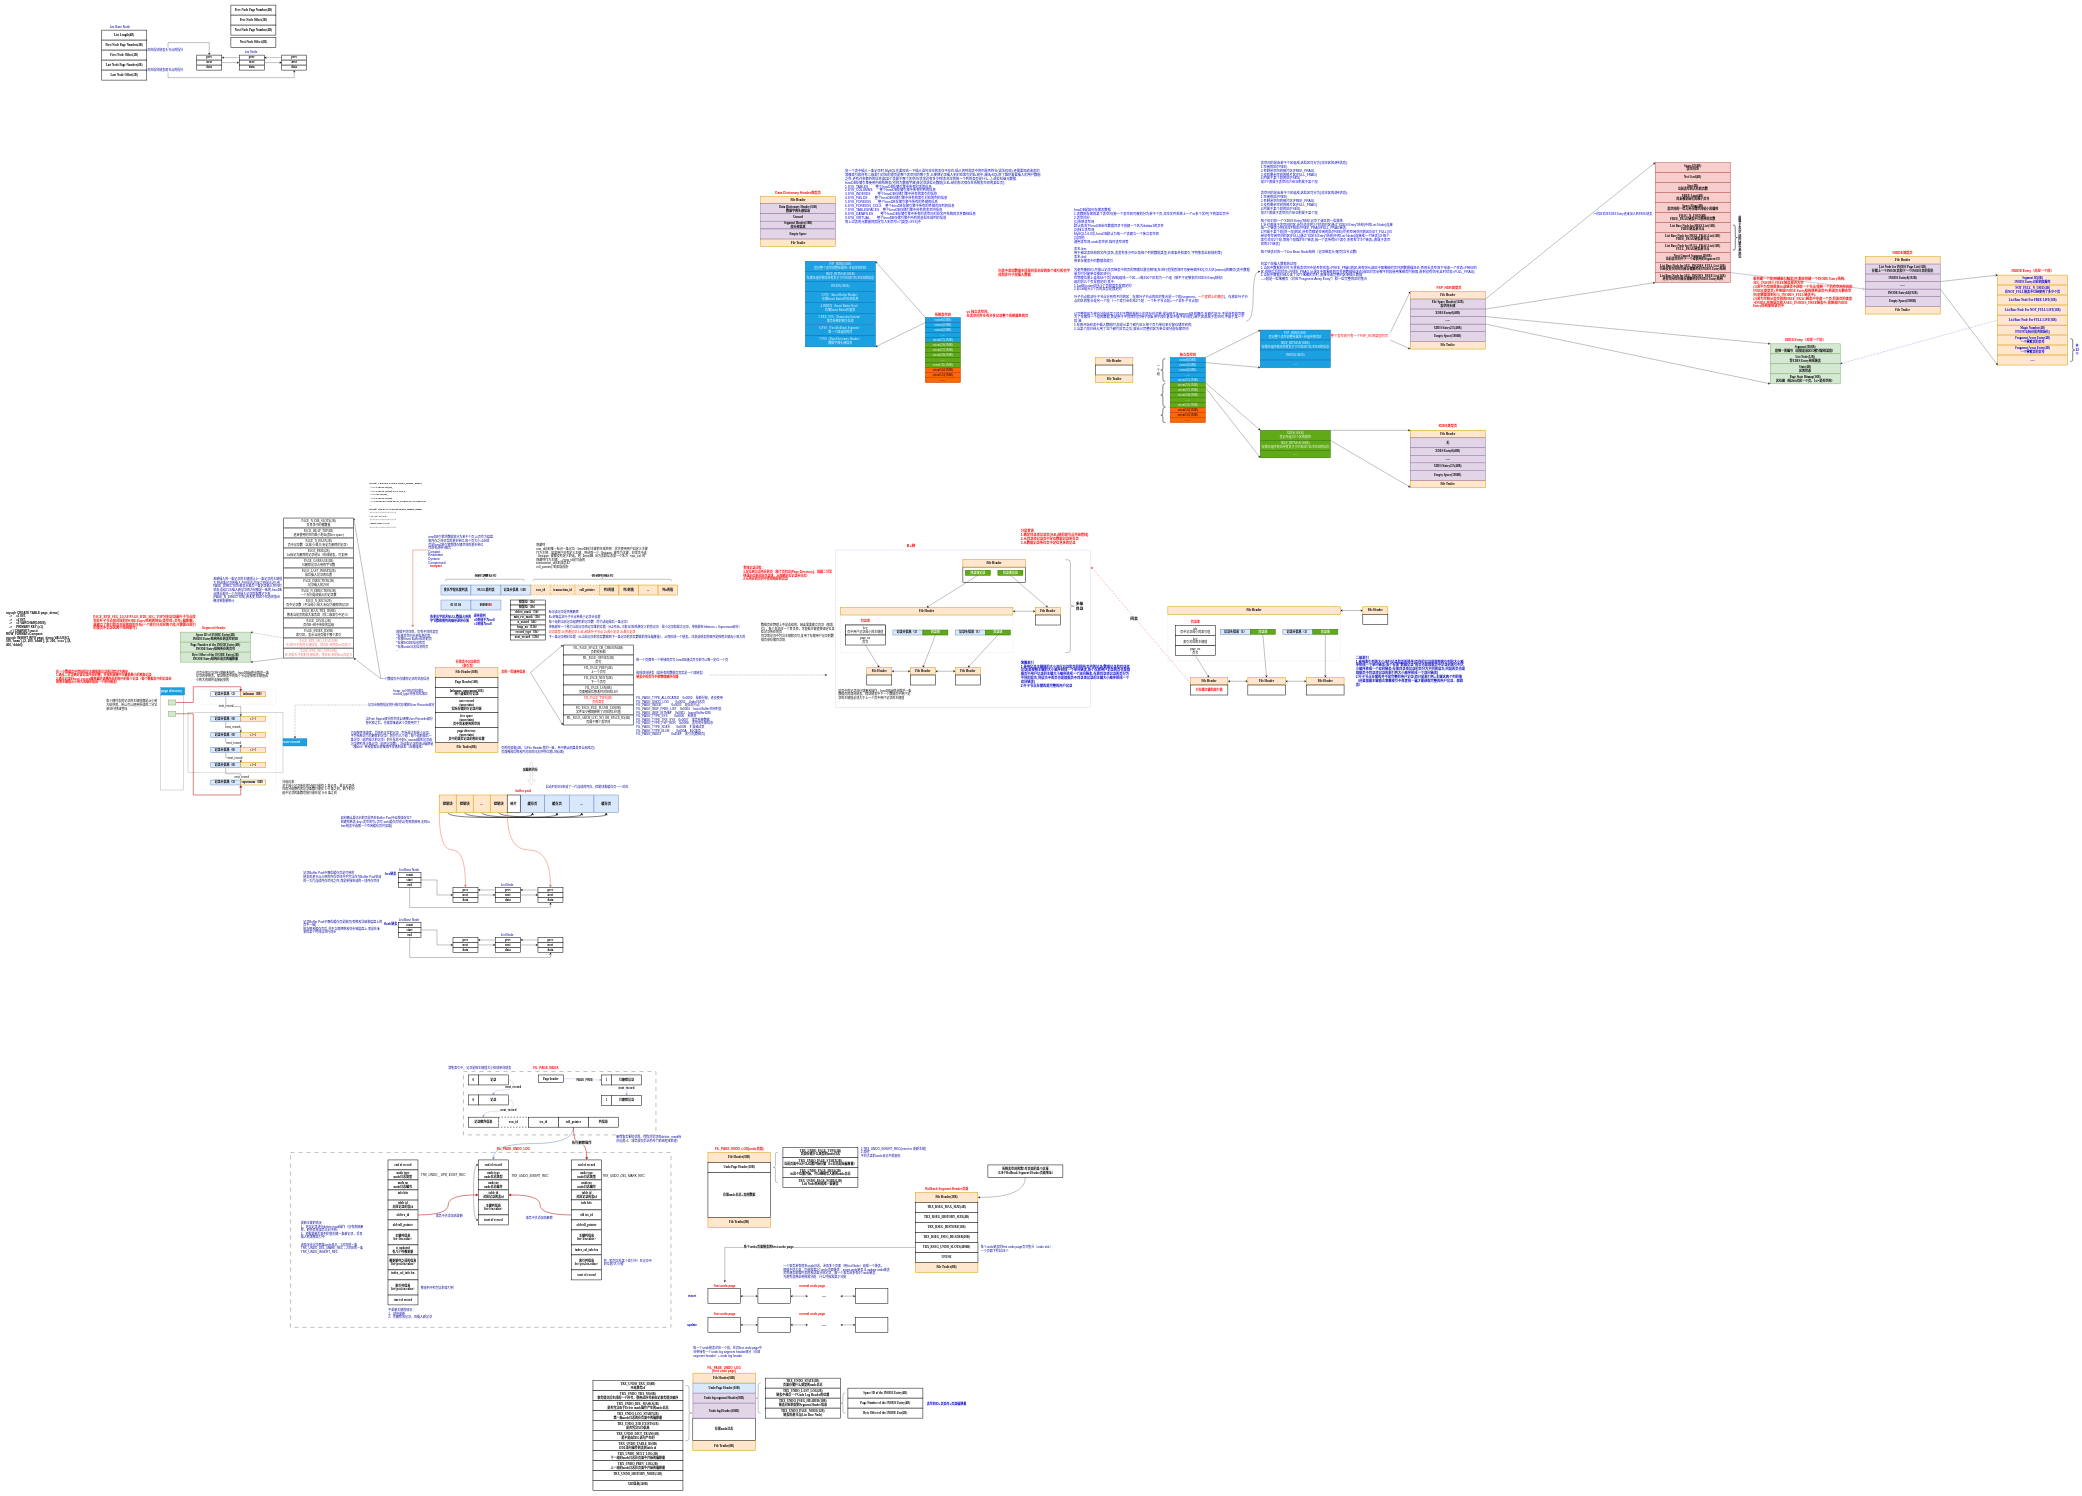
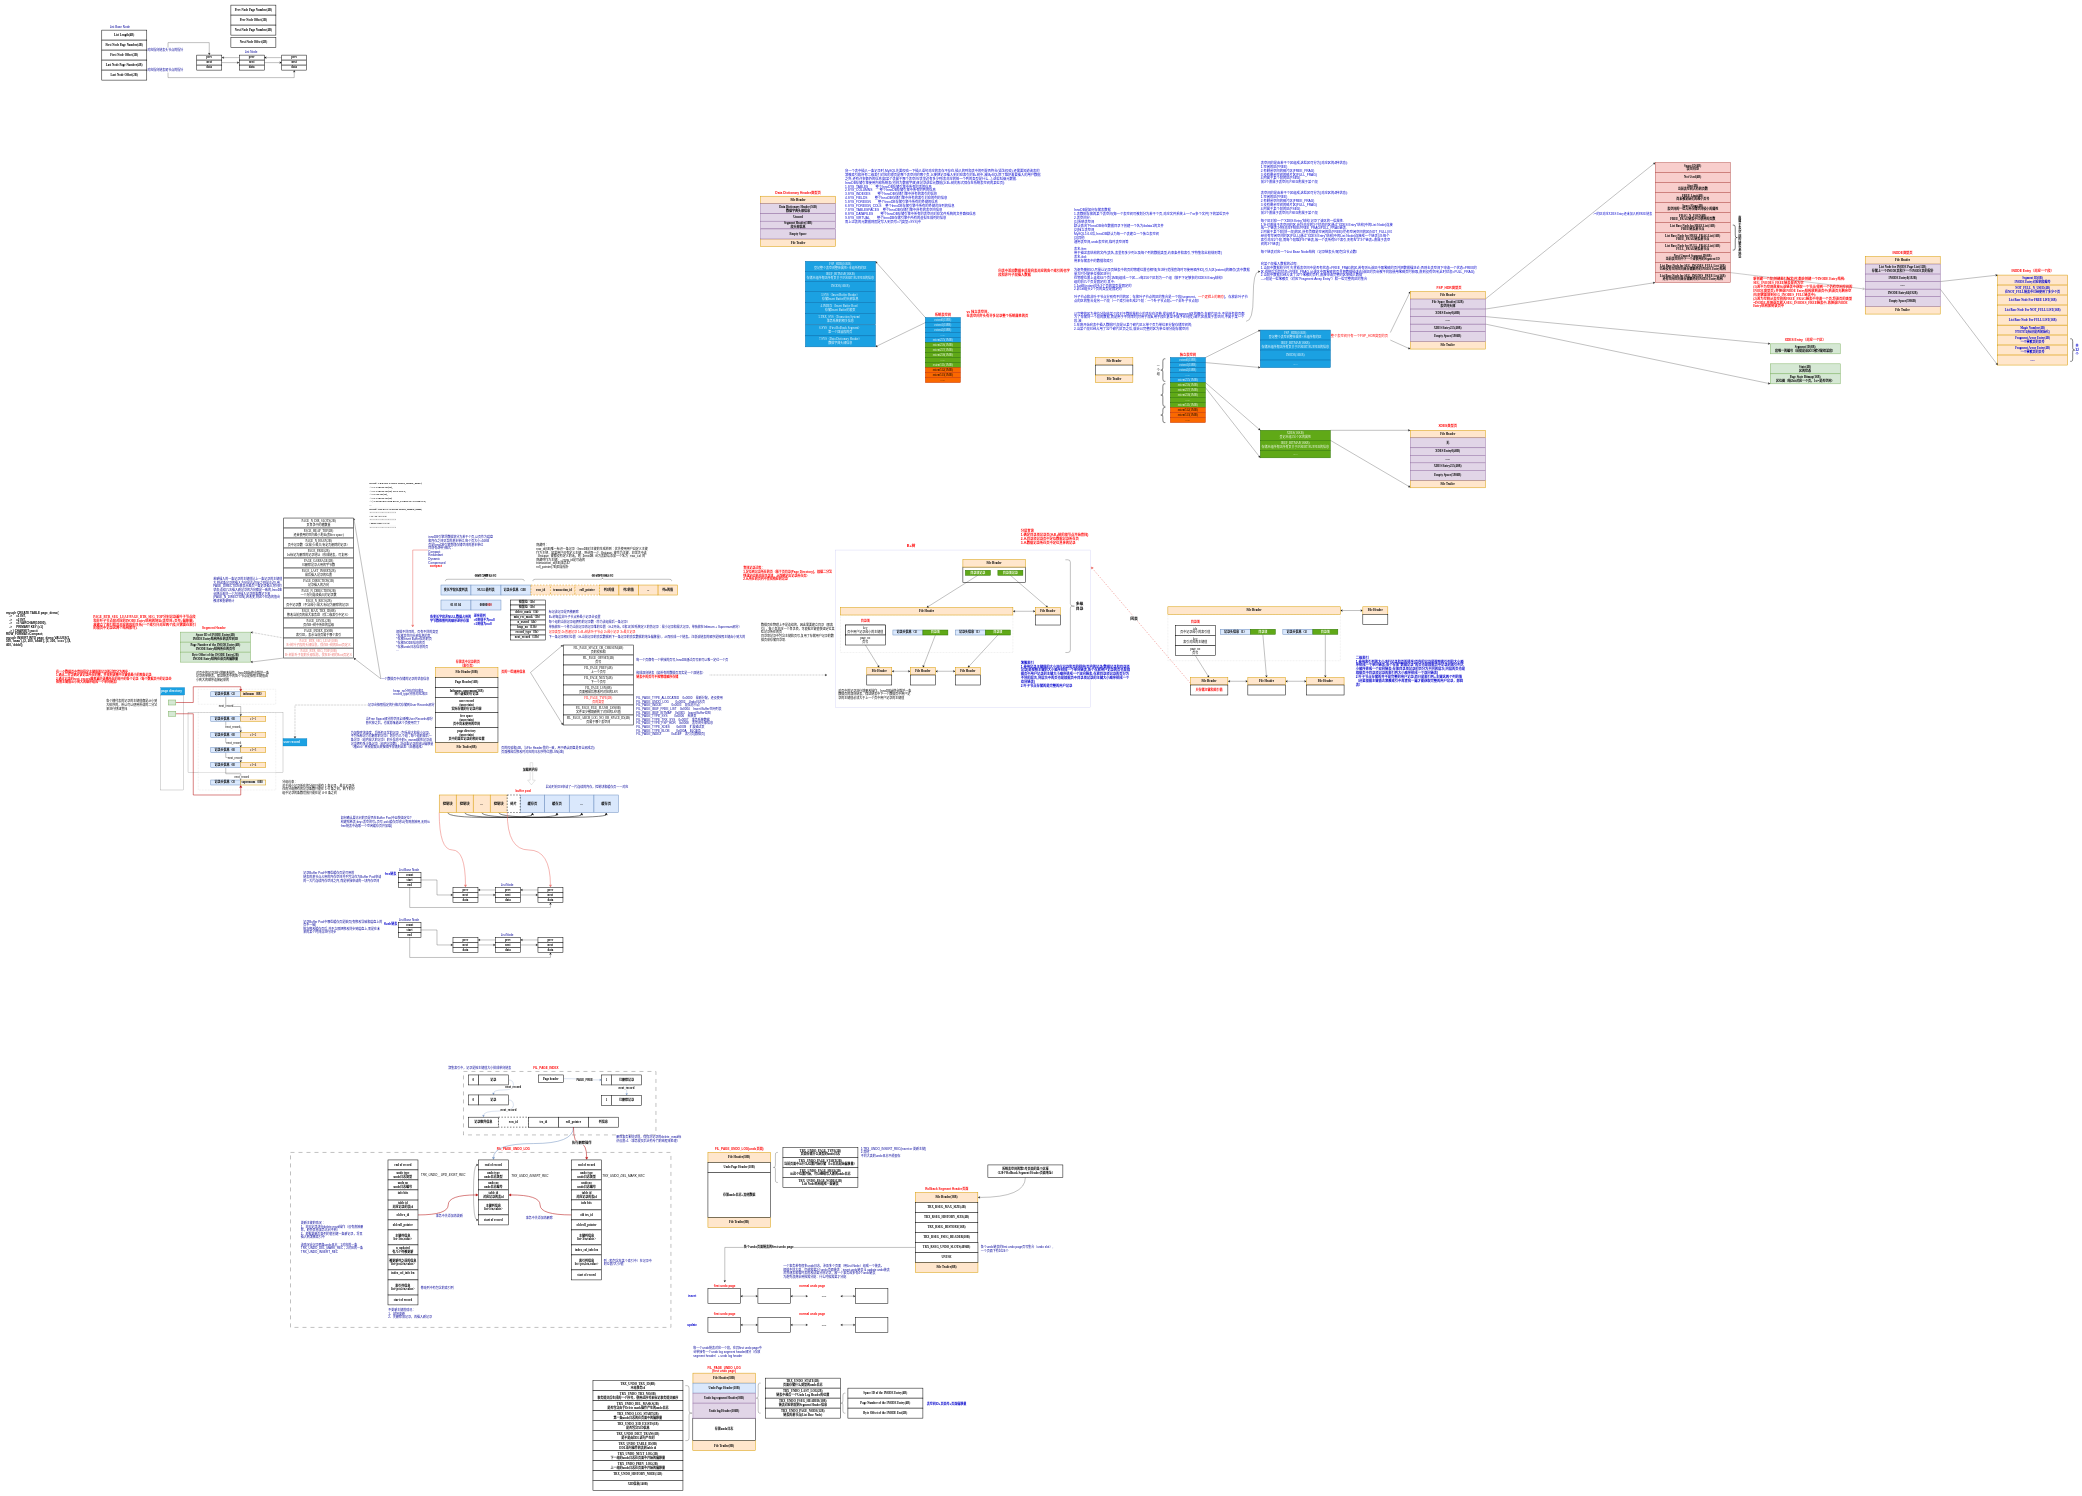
(1805, 359) -> none
(1843, 363) -> none
(225, 694) -> (225, 694)
(513, 804) -> (513, 804)
